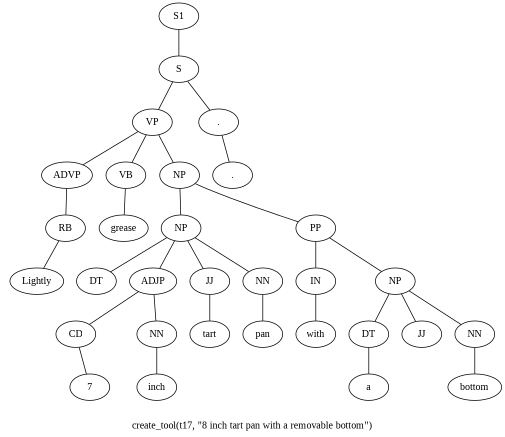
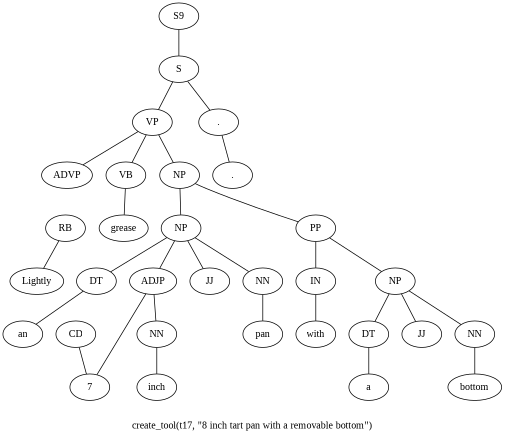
(179, 16) -> (179, 16)
(66, 202) -> none
(114, 308) -> (121, 334)
none -> (23, 334)
(210, 334) -> none
